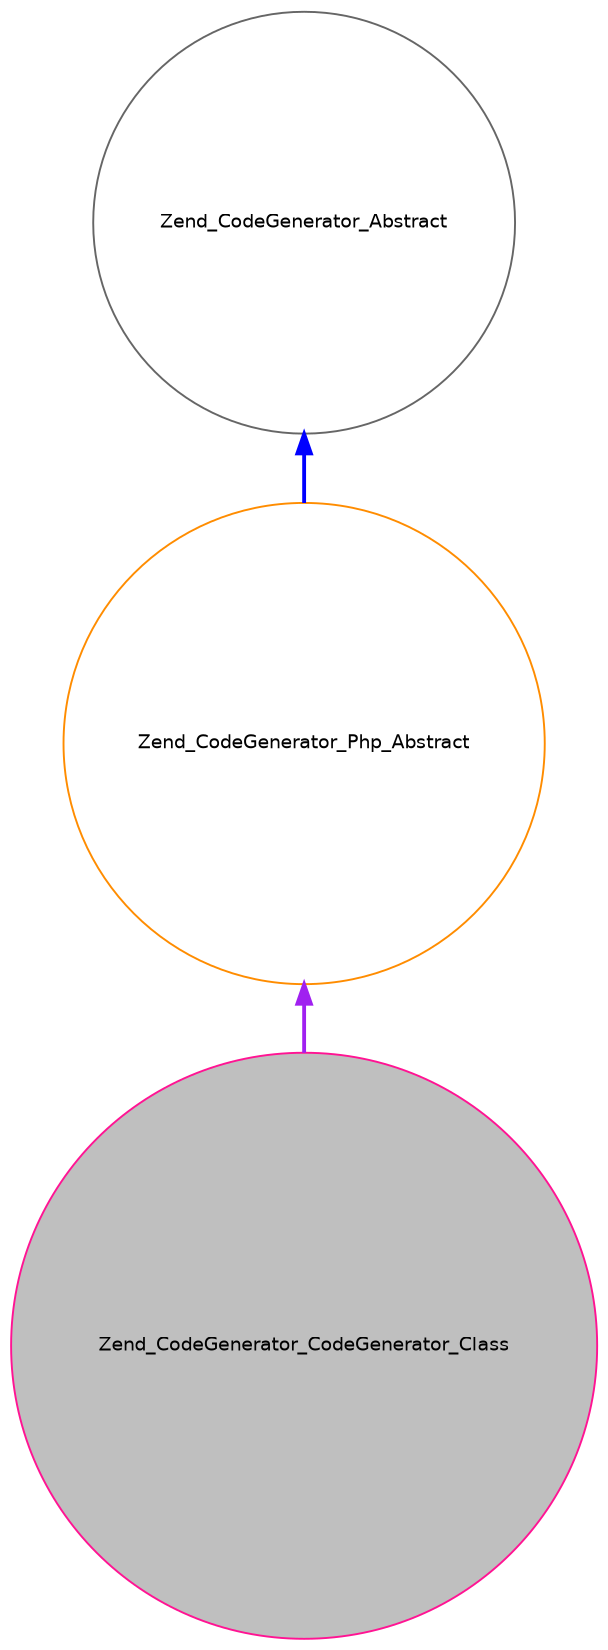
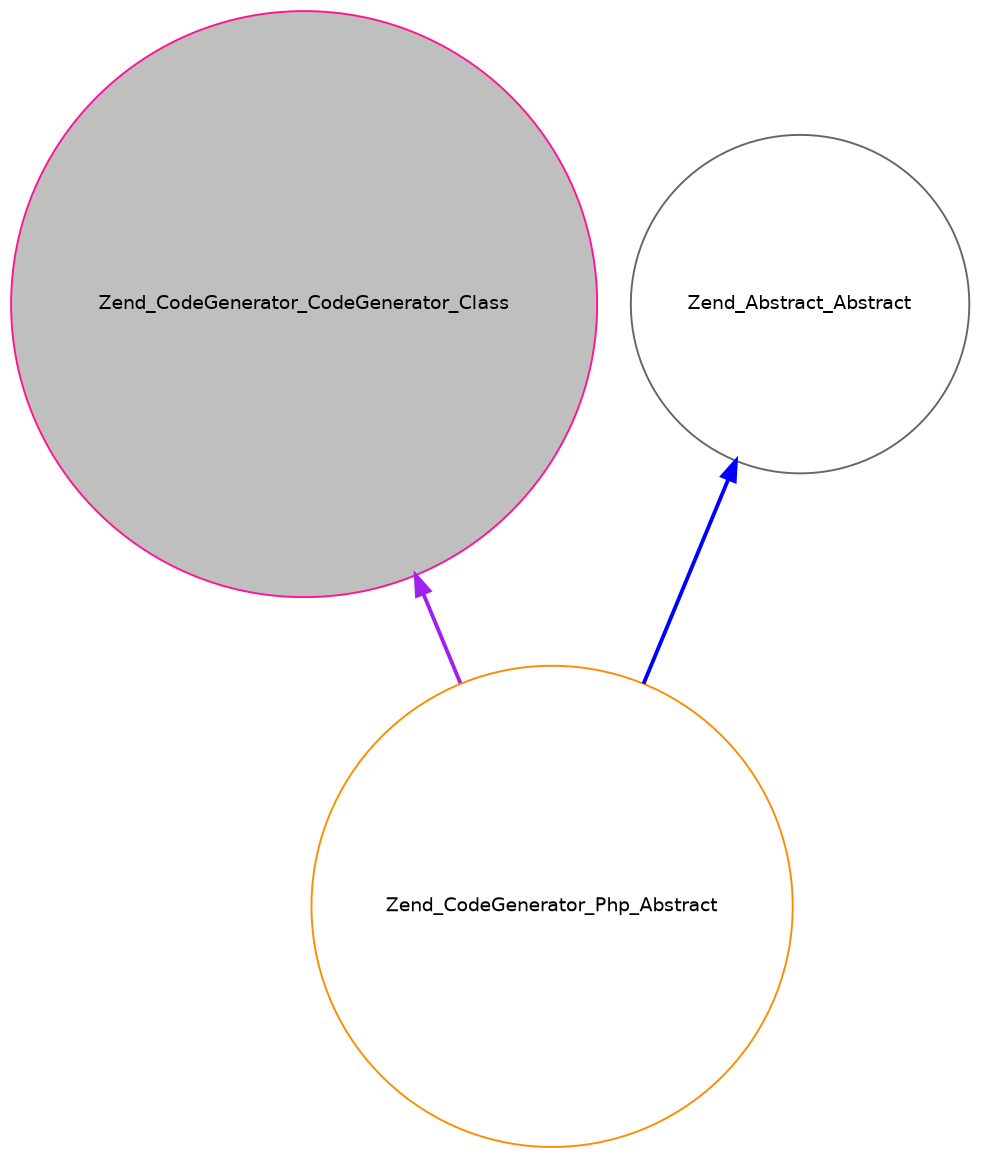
(304, 223) -> (800, 304)
(304, 1028) -> (442, 639)
